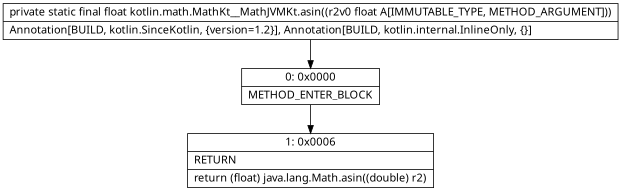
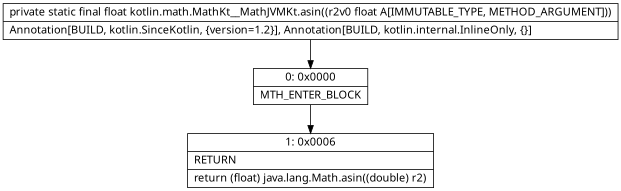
(311, 95) -> (311, 95)
